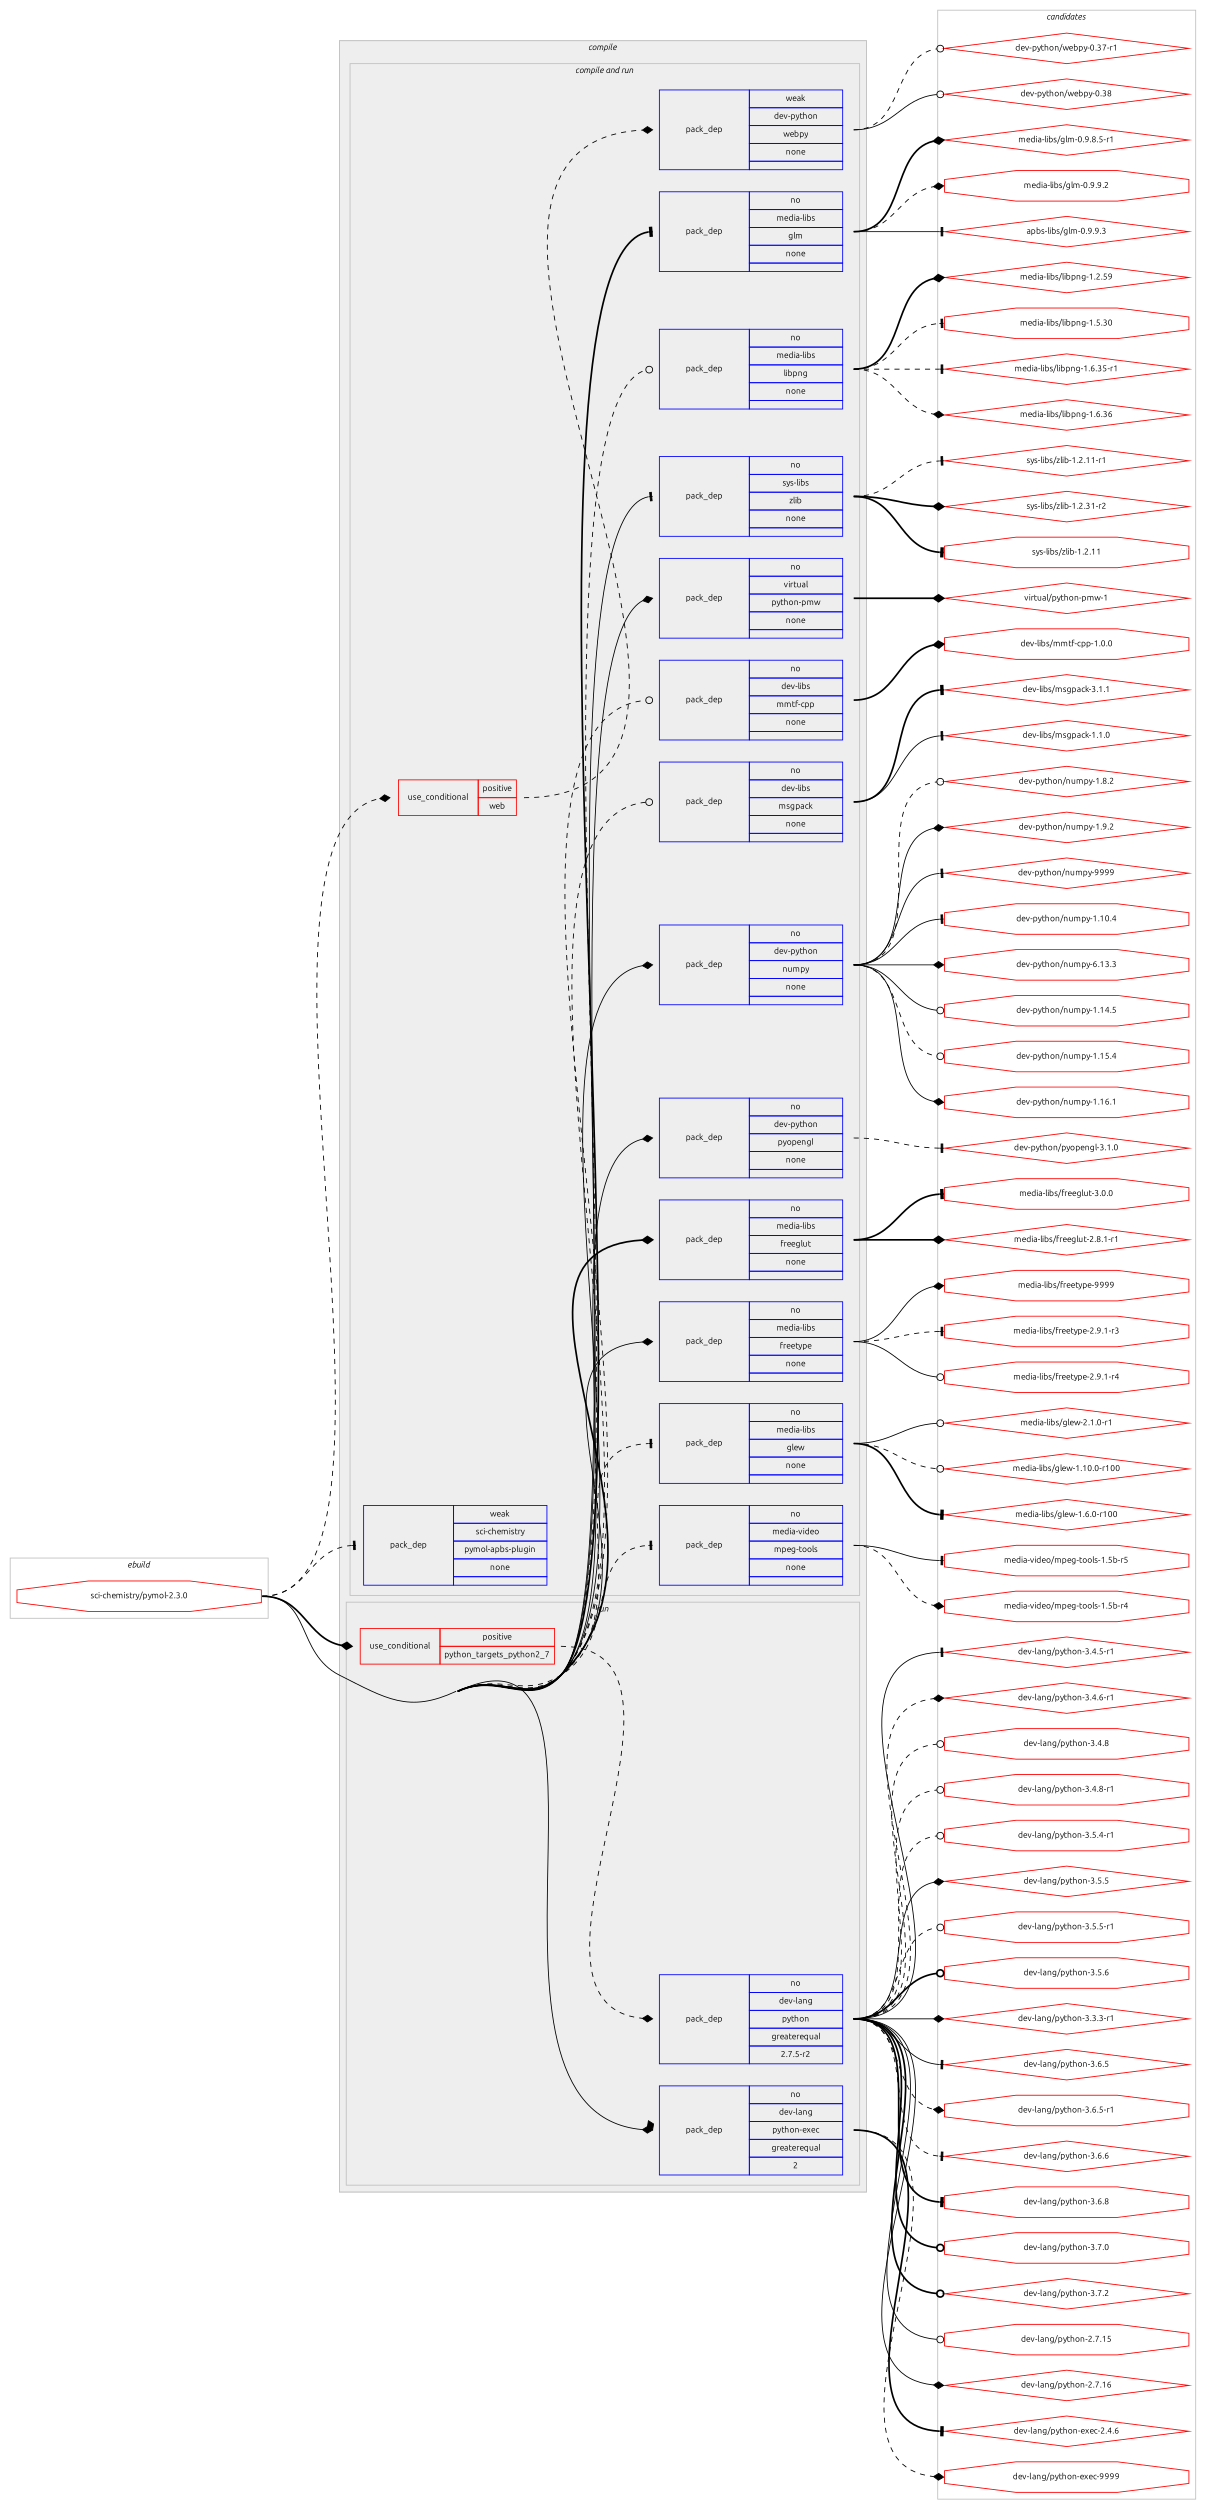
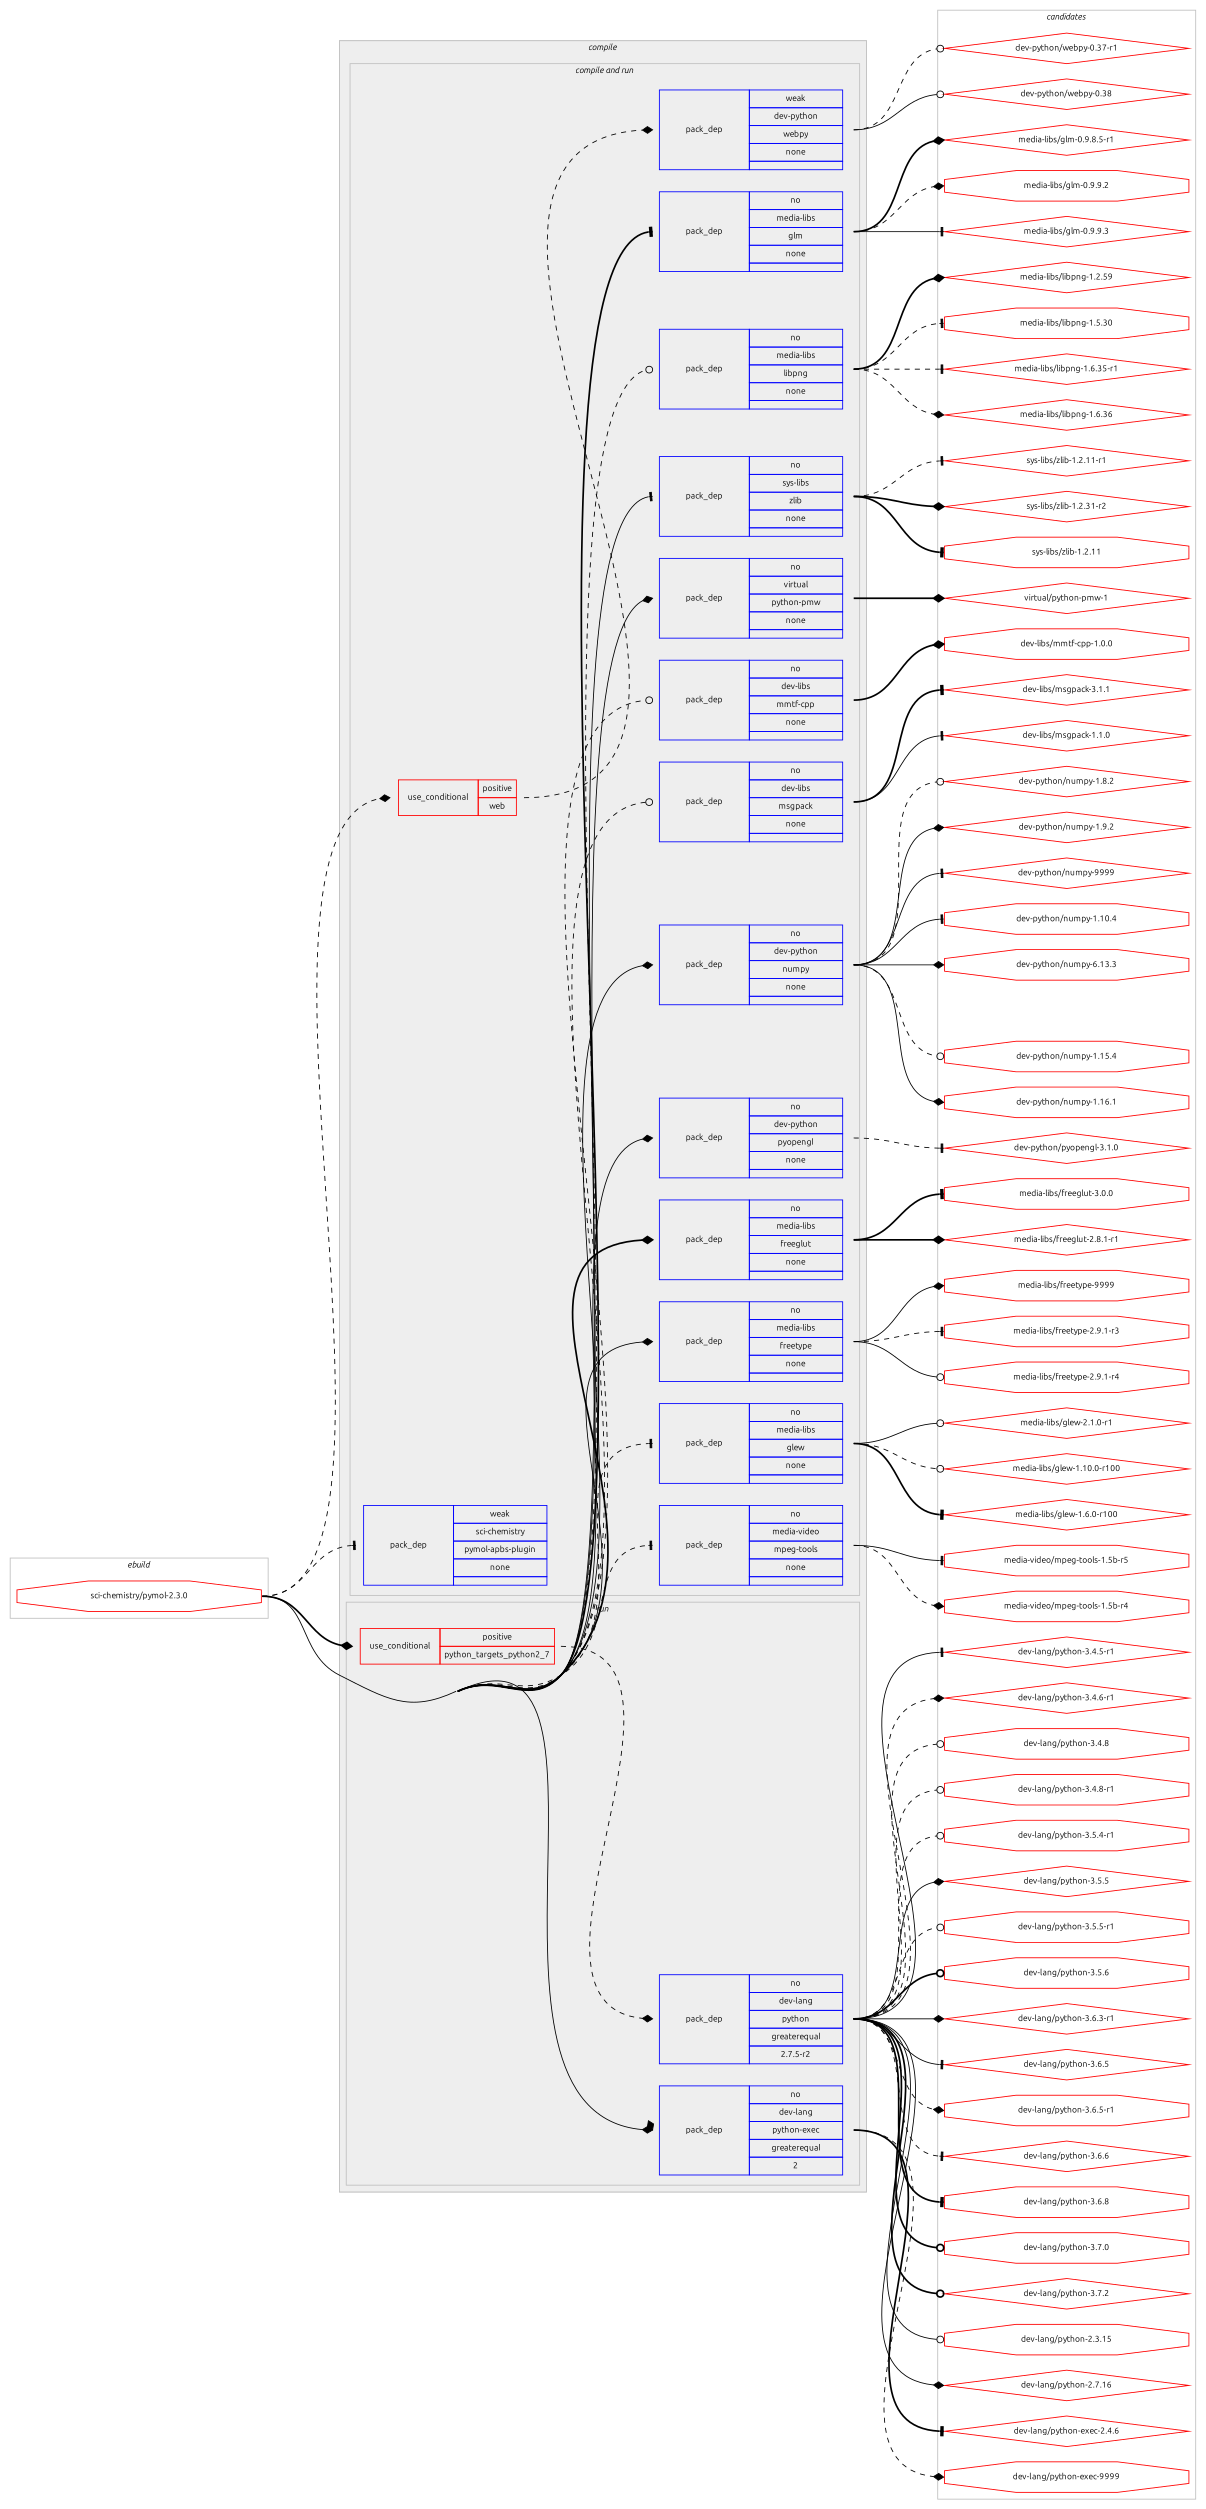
(1067, 232) -> (1067, 232)
(1067, 1011) -> none
(1067, 2019) -> (1067, 2019)
(1067, 2340) -> (1067, 2340)
